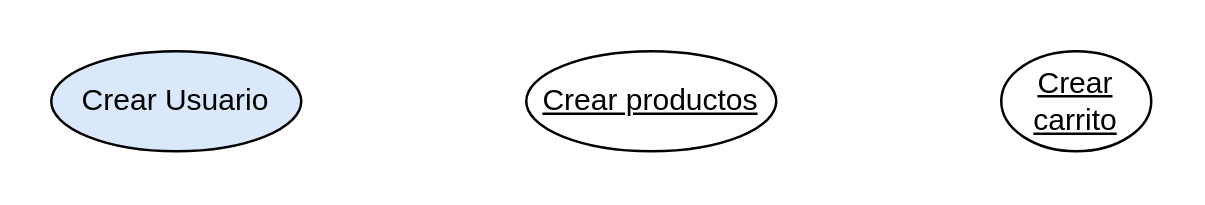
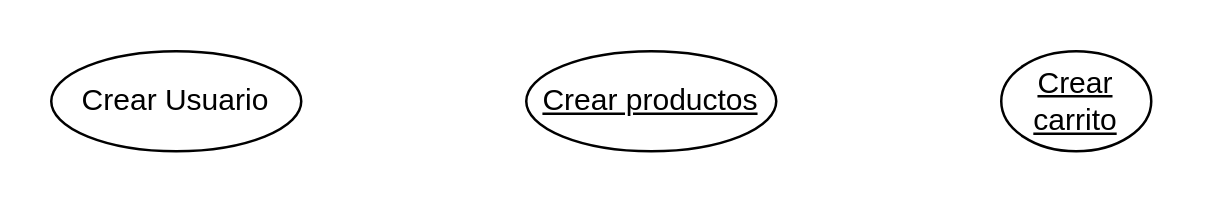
(176, 101) -> (176, 101)
